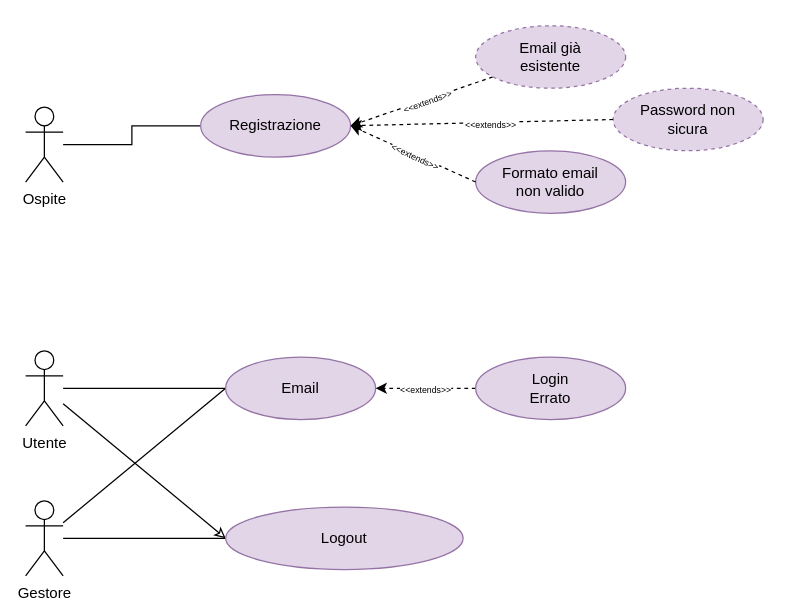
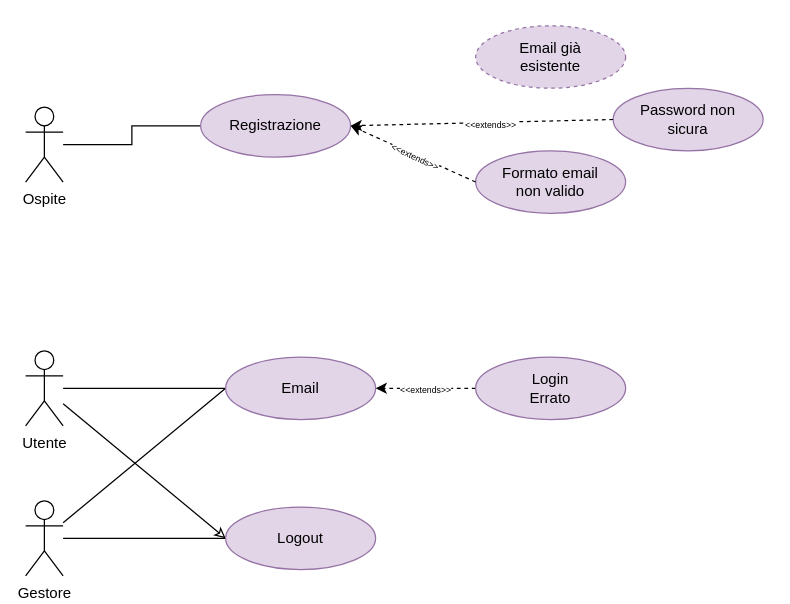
(426, 100) -> none
(688, 119) -> (688, 119)
(344, 538) -> (301, 538)
